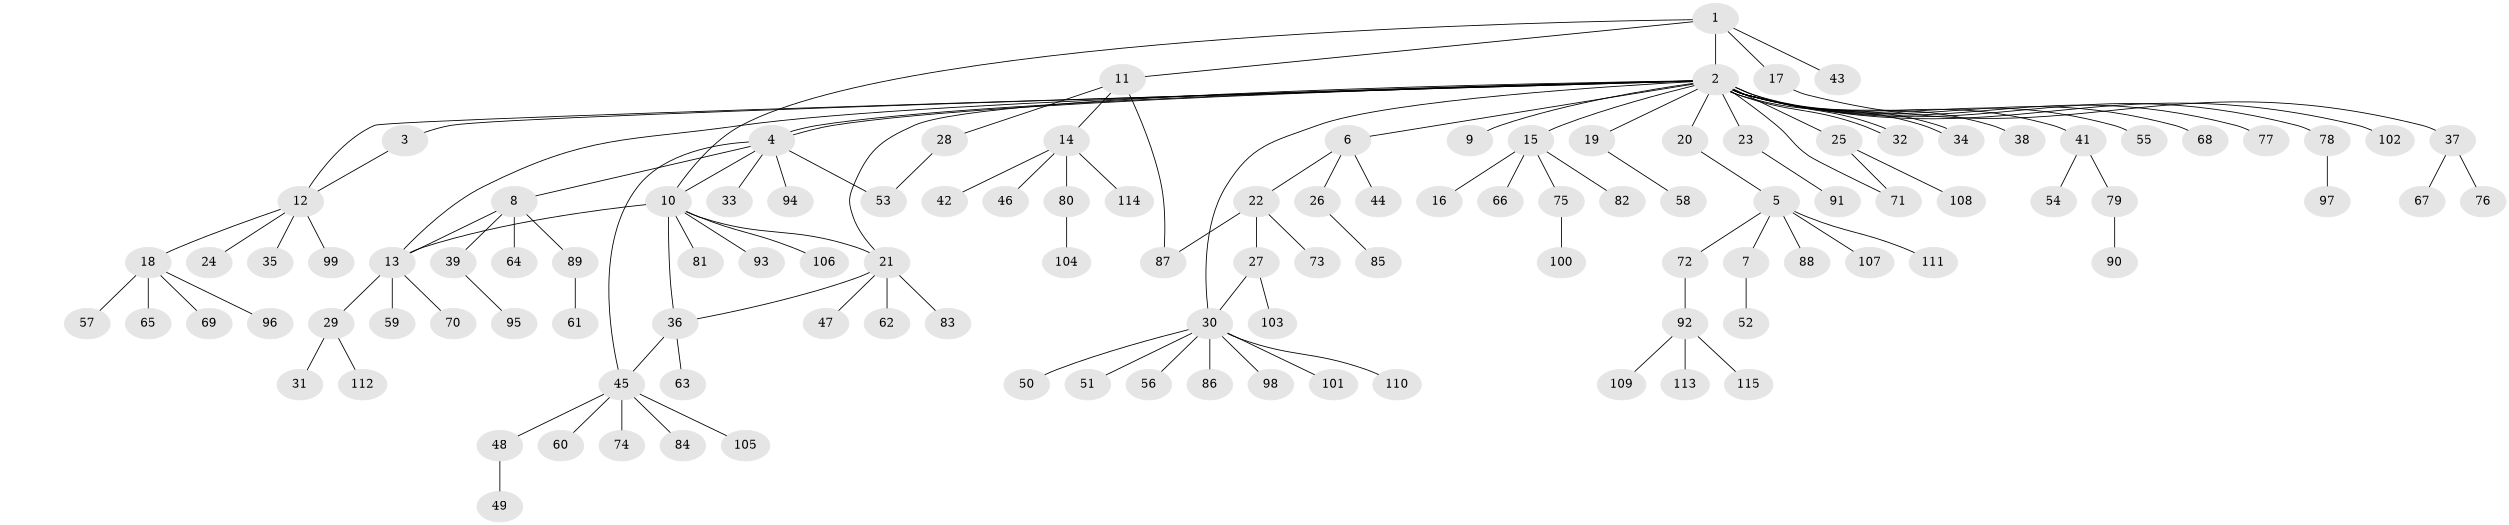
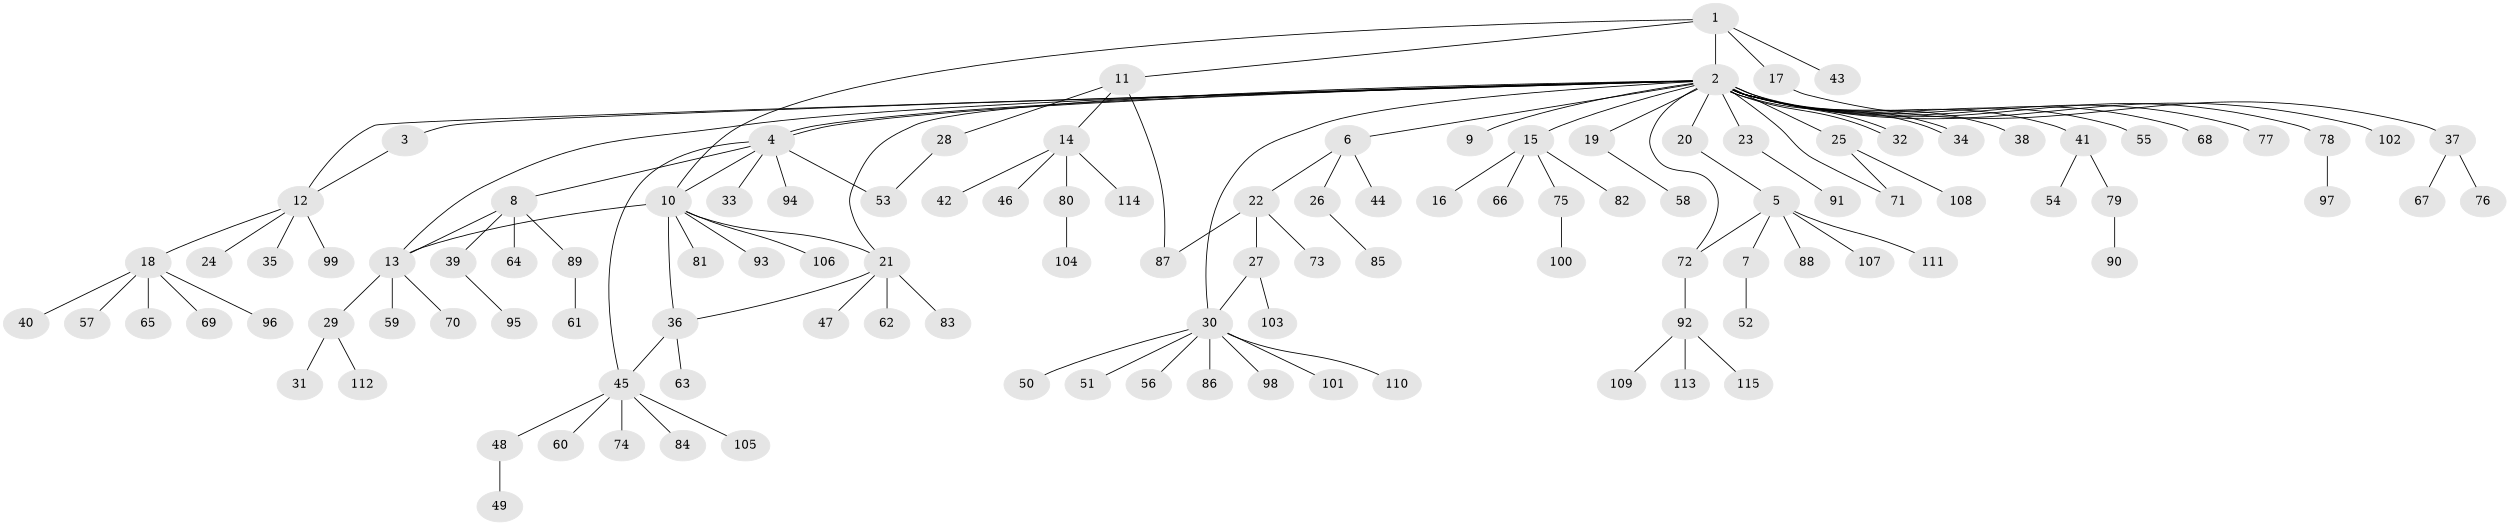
none -> (1674, 169)
none -> (26, 324)
